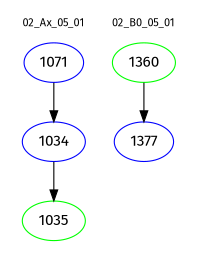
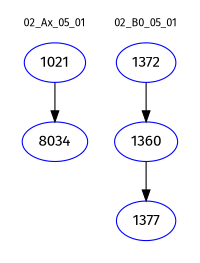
(54, 63) -> (55, 63)
(144, 63) -> (146, 142)
none -> (146, 63)
(54, 142) -> (55, 142)
(54, 221) -> none
